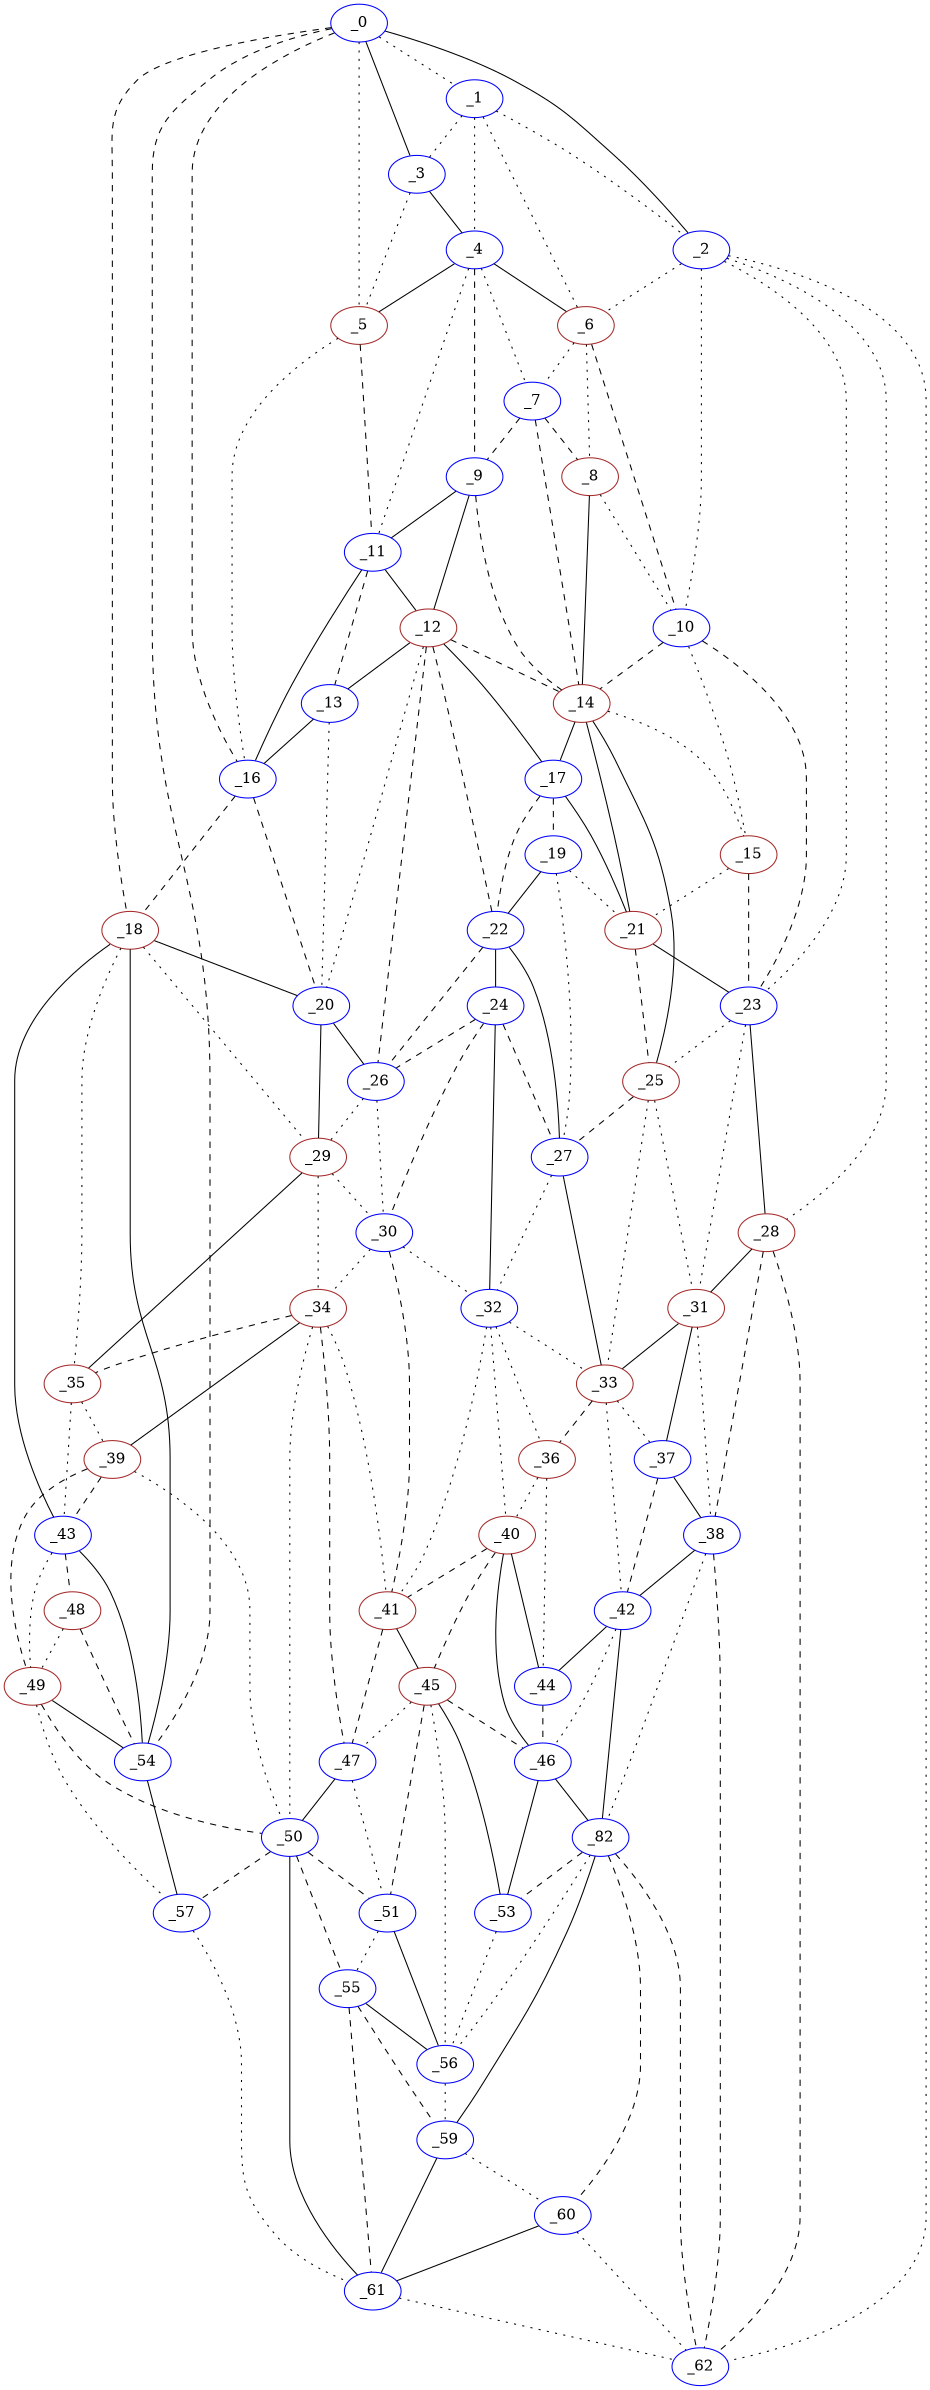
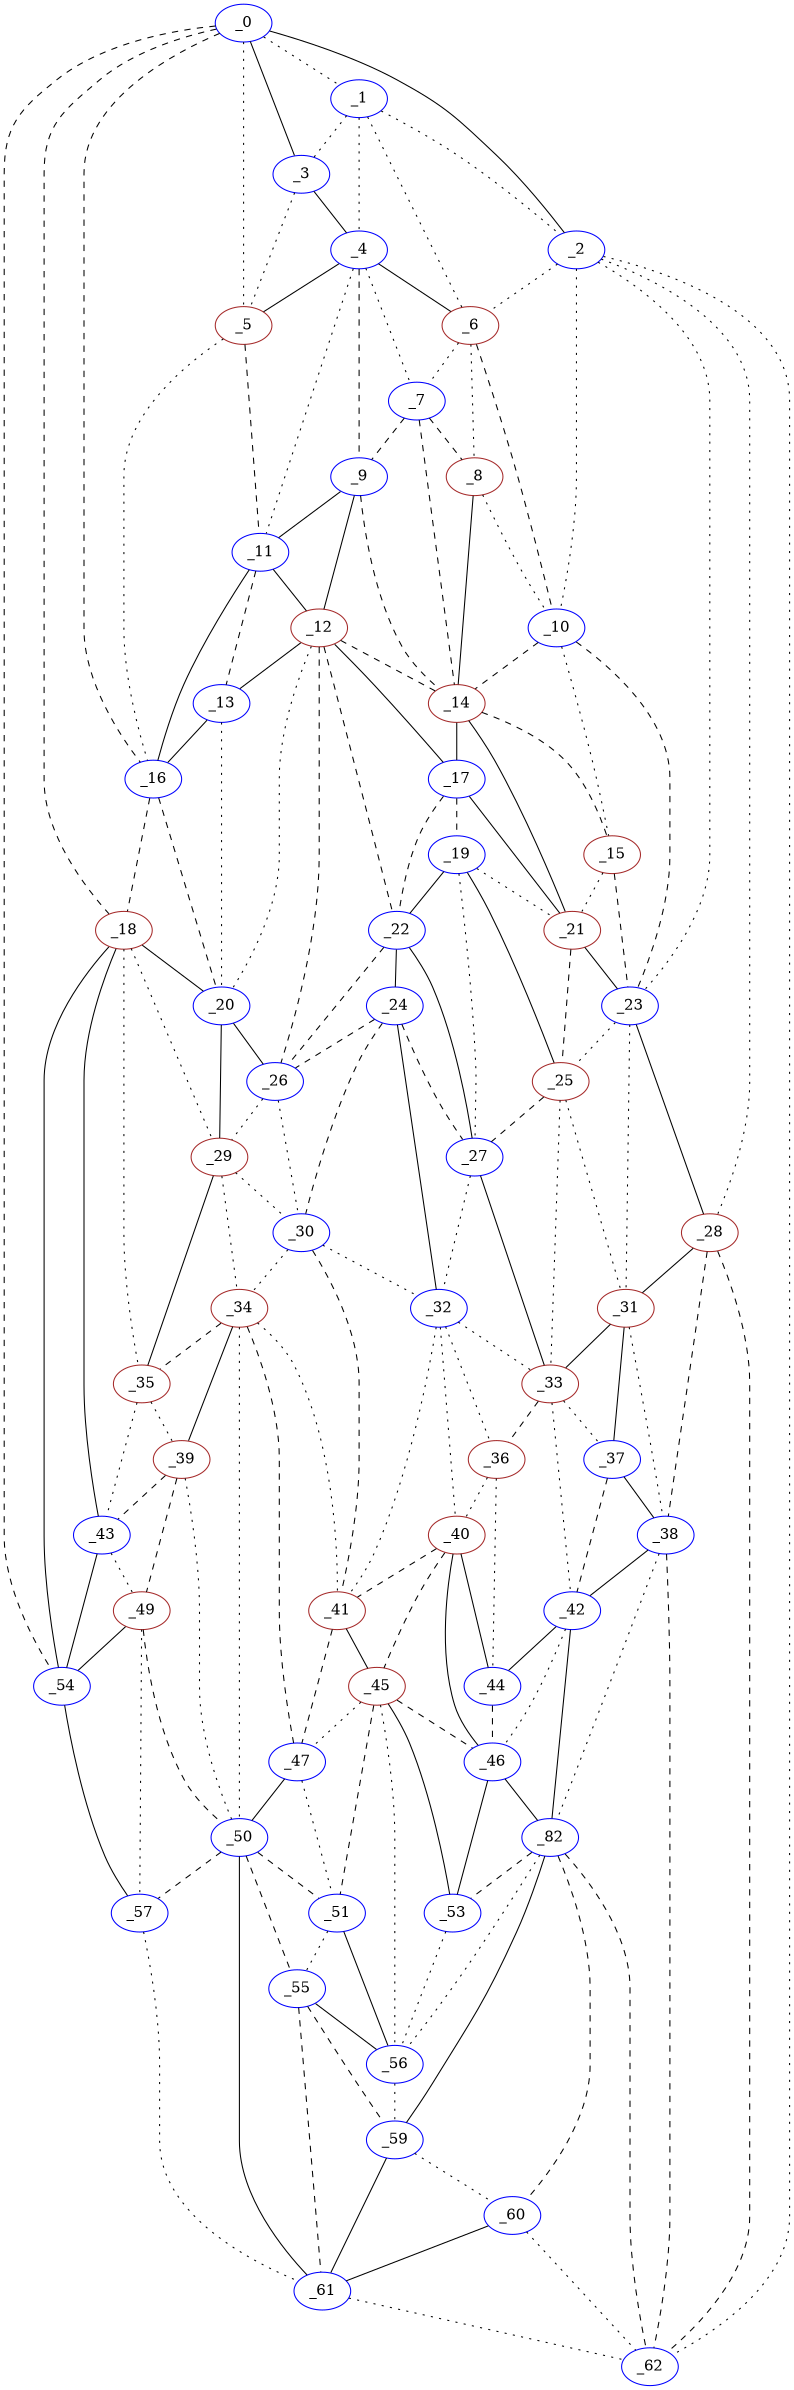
(694, 754) -> (561, 757)
(666, 885) -> (515, 966)
(72, 1611) -> none
